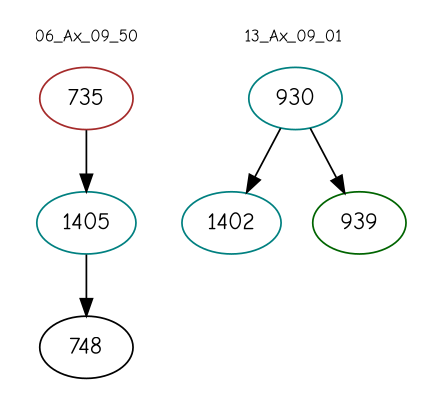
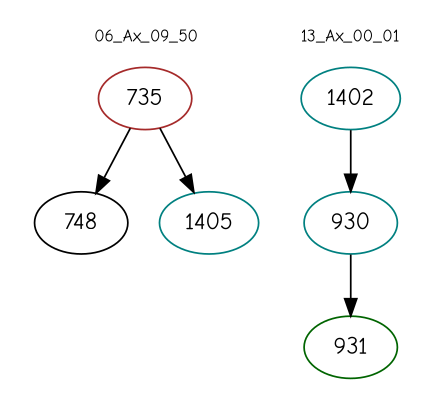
(294, 37) -> (351, 37)
(268, 153) -> (351, 152)
(359, 223) -> (351, 347)
(86, 277) -> (117, 153)
